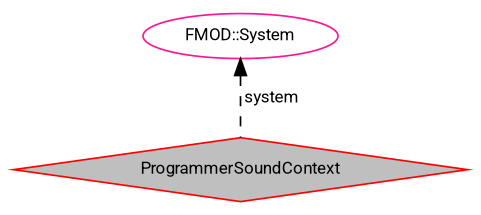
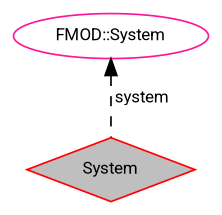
(241, 170) -> (111, 170)
